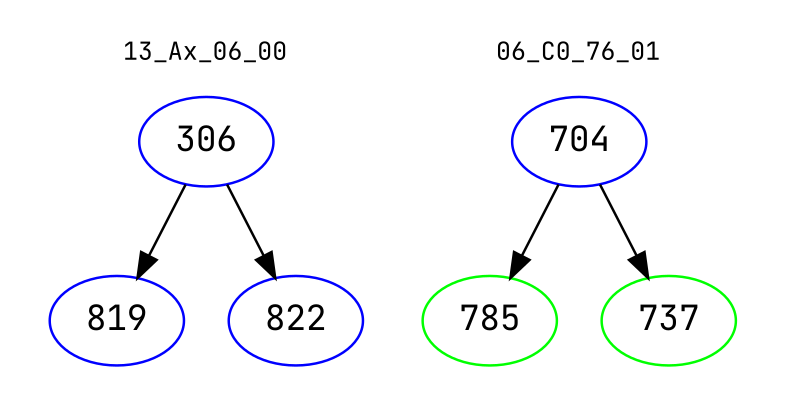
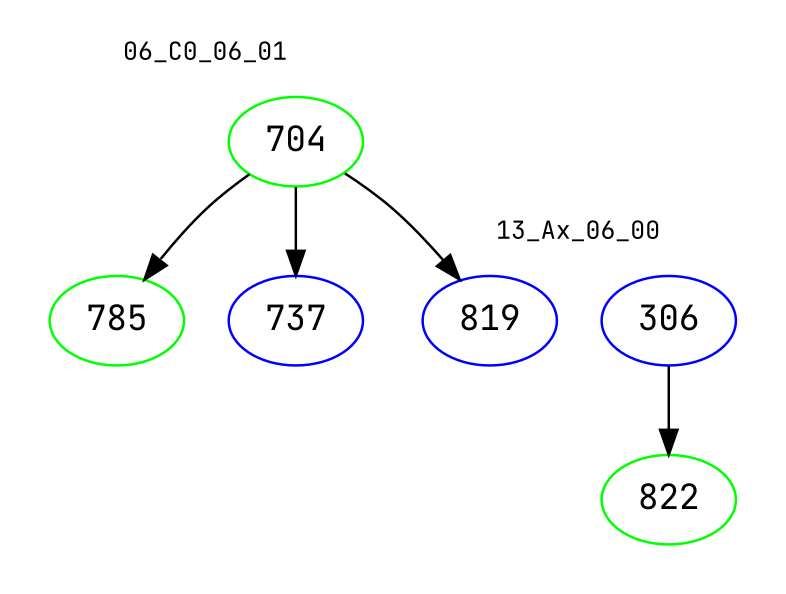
(579, 53) -> (206, 53)
(579, 142) -> (296, 142)
(167, 220) -> (419, 233)
(296, 321) -> (669, 500)
(669, 321) -> (296, 321)
